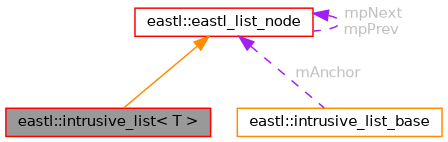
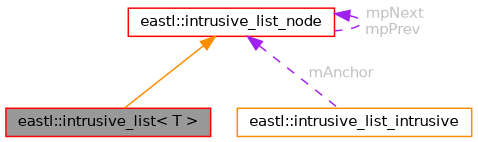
(224, 22) -> (231, 22)
(340, 122) -> (355, 122)
